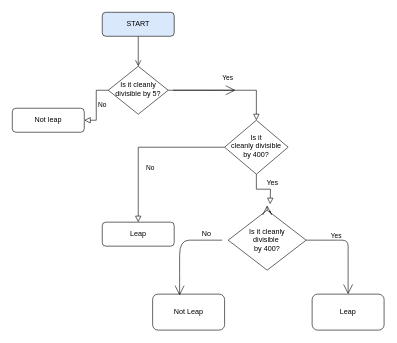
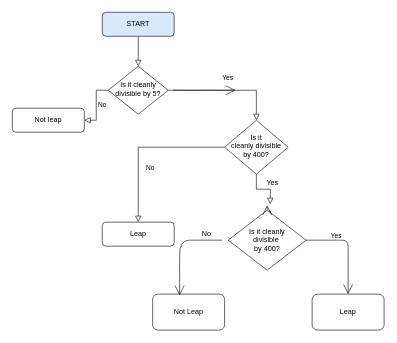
(138, 61) -> (138, 59)
